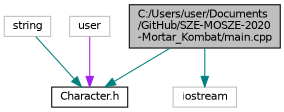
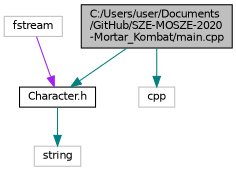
(90, 26) -> (33, 26)
(55, 58) -> (58, 121)
(205, 97) -> (157, 97)
